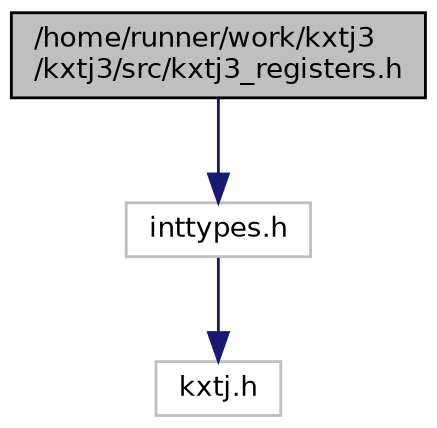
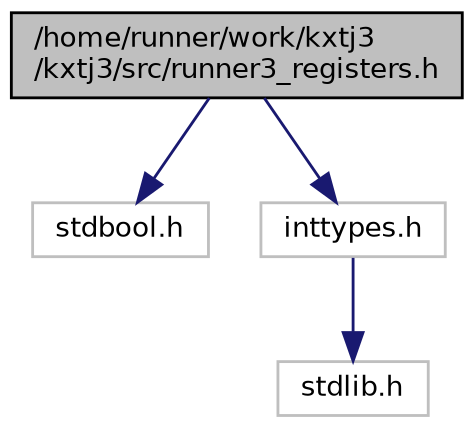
(218, 55) -> (237, 55)
none -> (121, 230)
(218, 389) -> (353, 389)
